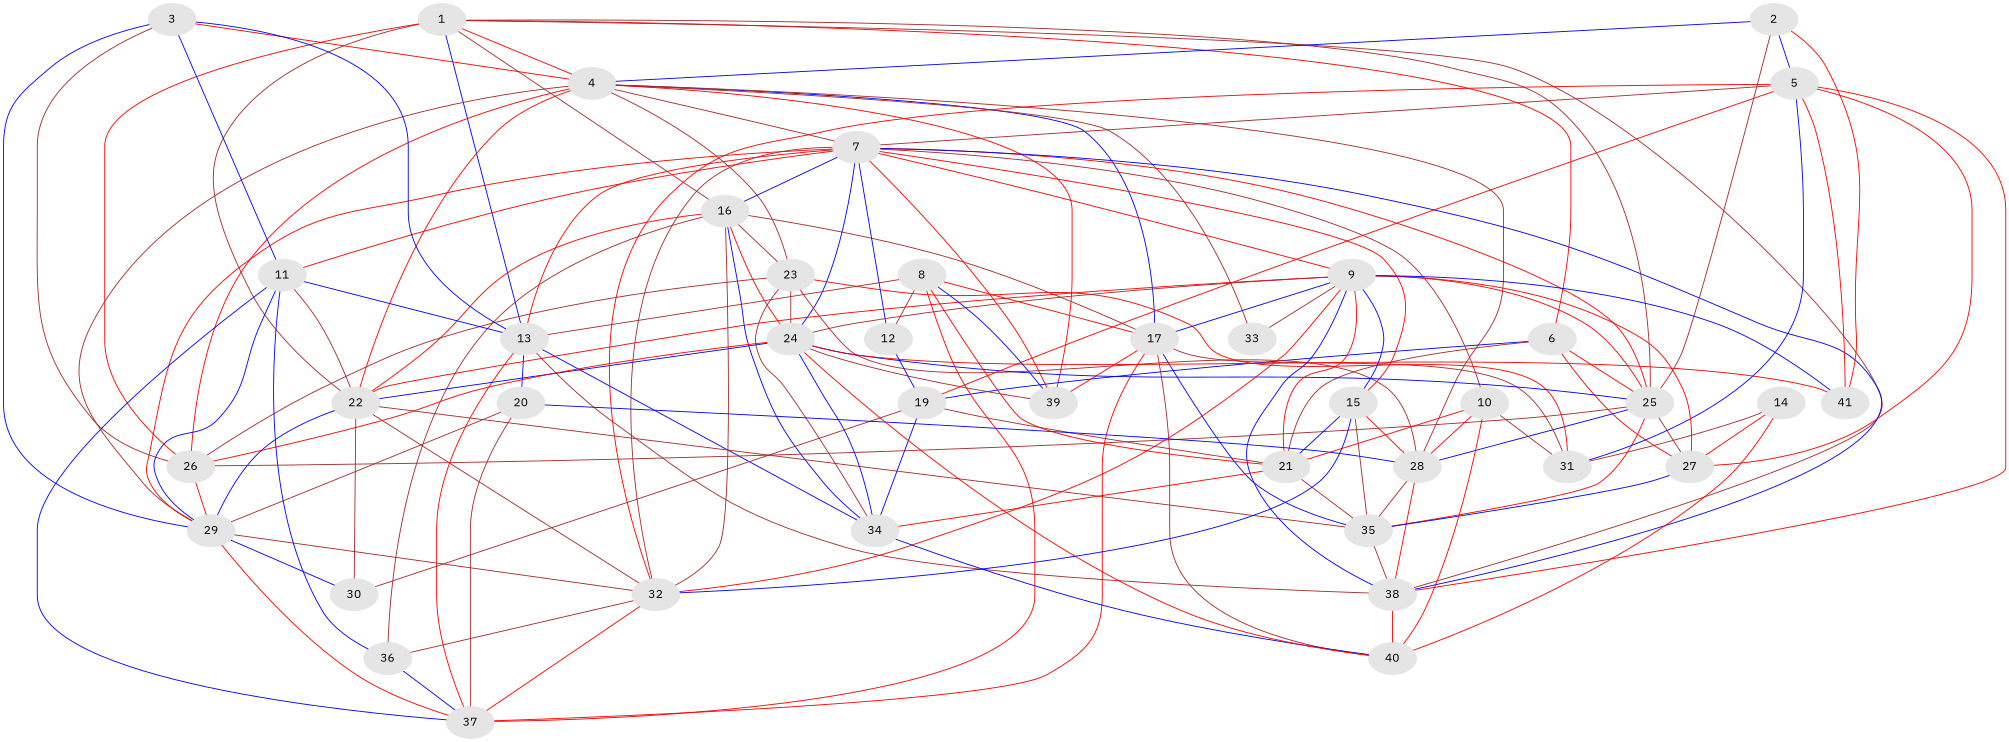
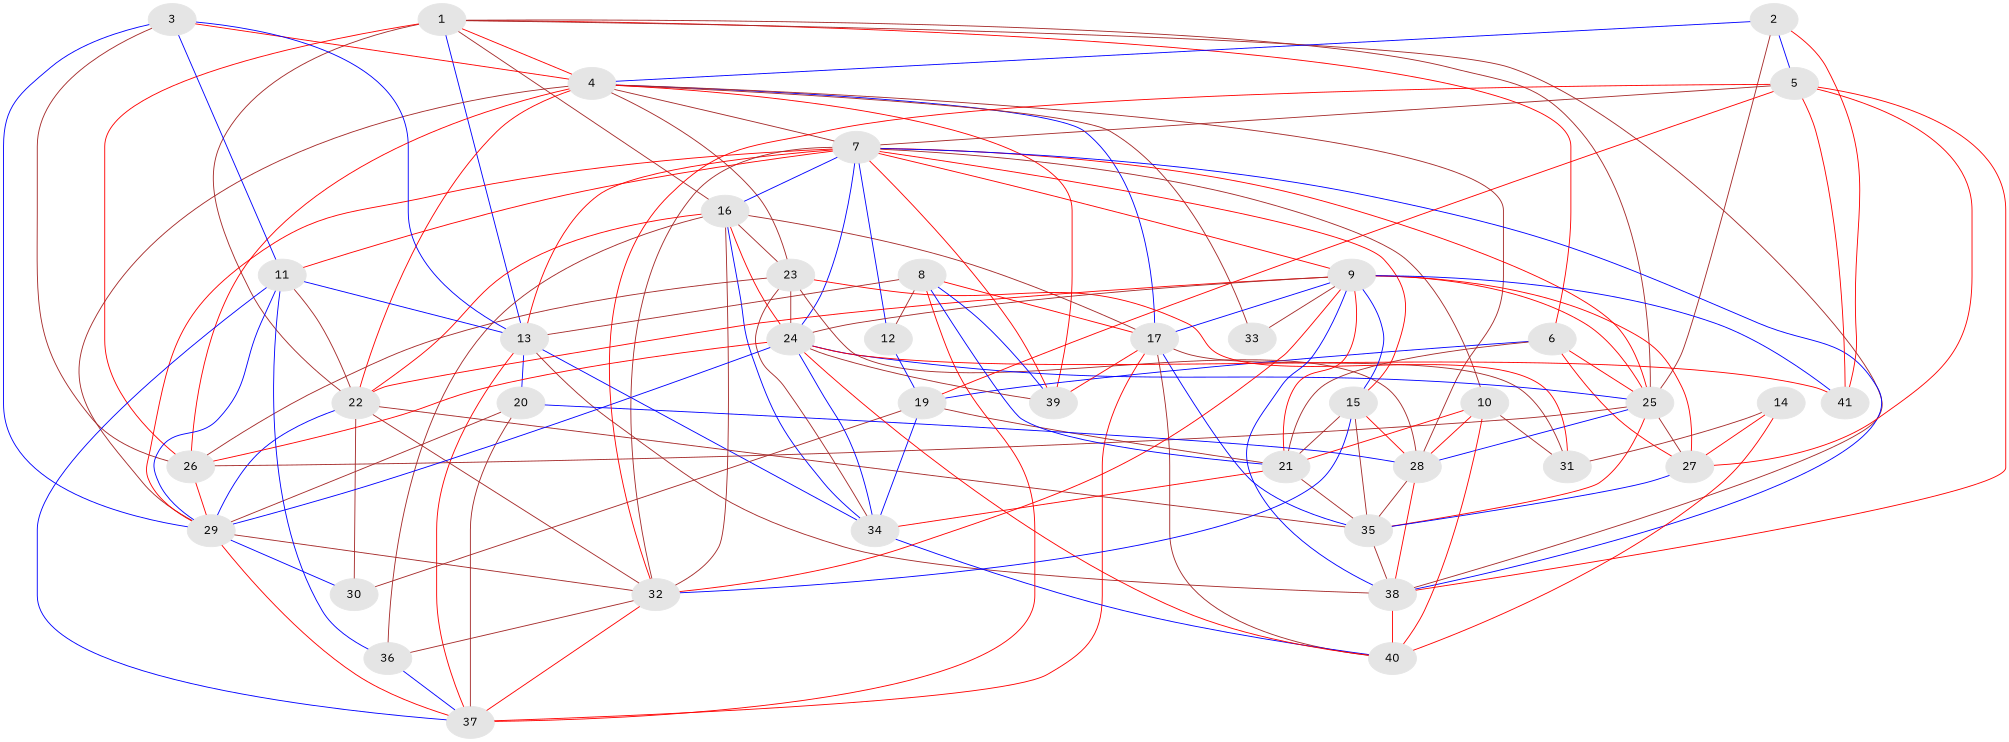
(1791, 324) -> none
(476, 385) -> (504, 441)
(1017, 415) -> (1017, 415)
(1317, 438) -> (1317, 438)
